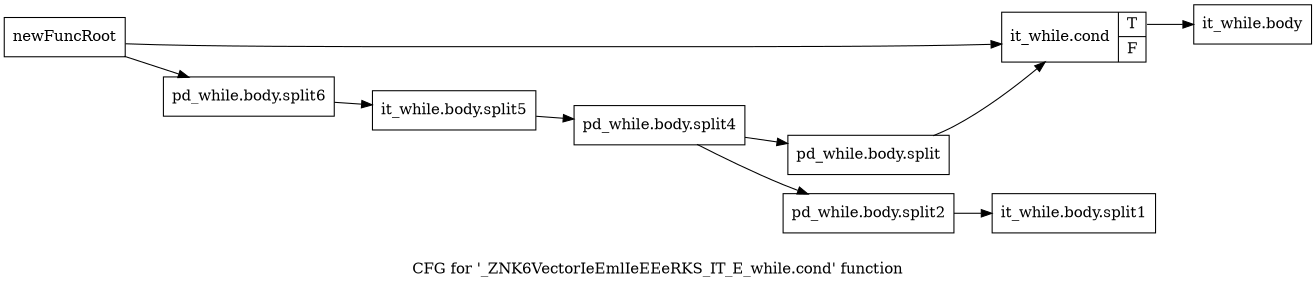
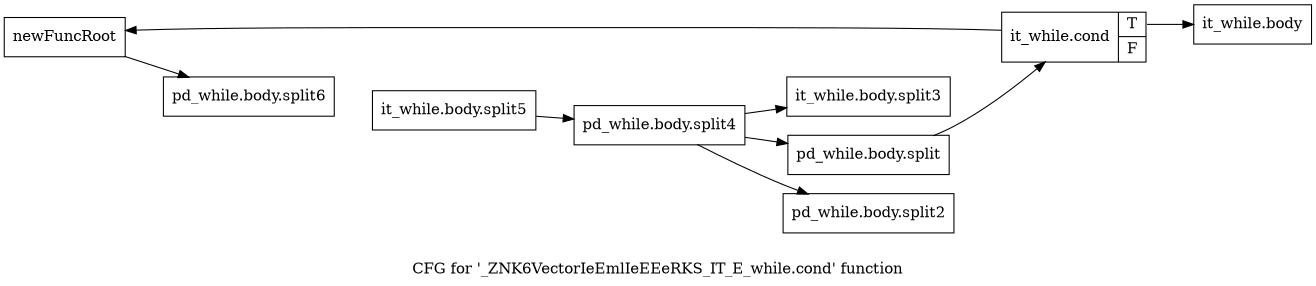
(558, 47) -> (569, 28)
none -> (869, 97)
(348, 103) -> none
(1074, 213) -> none
